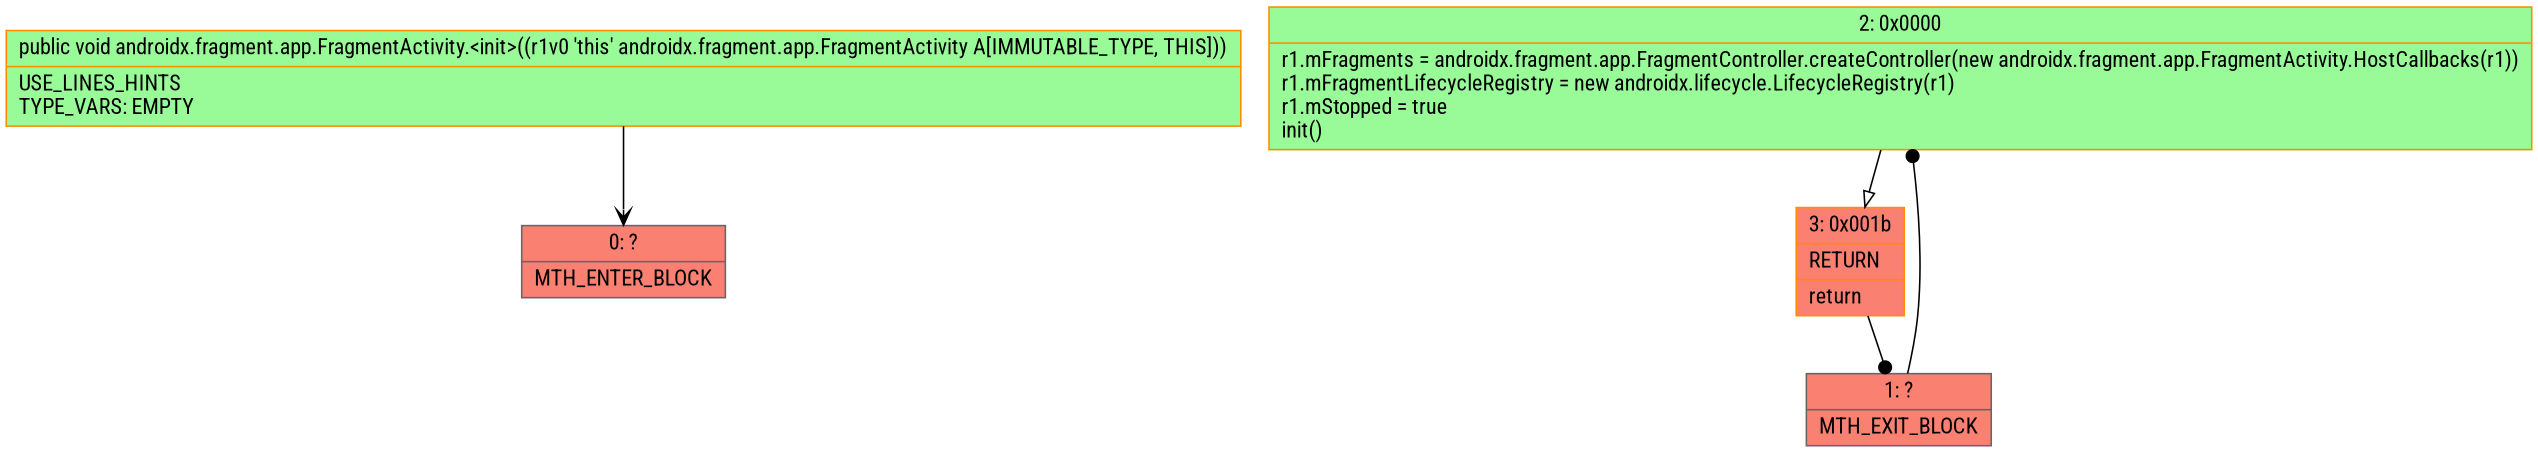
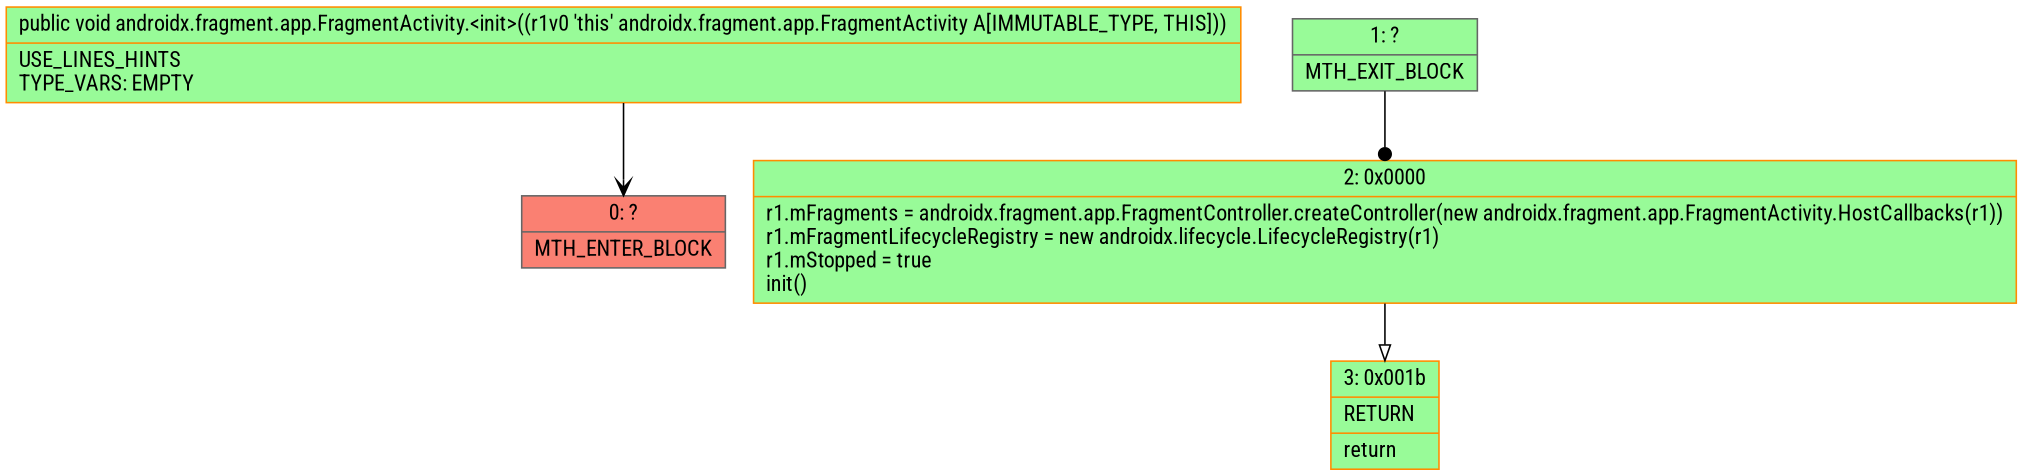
(1850, 262) -> (1385, 415)
(1875, 338) -> none
(1899, 410) -> (1385, 55)
